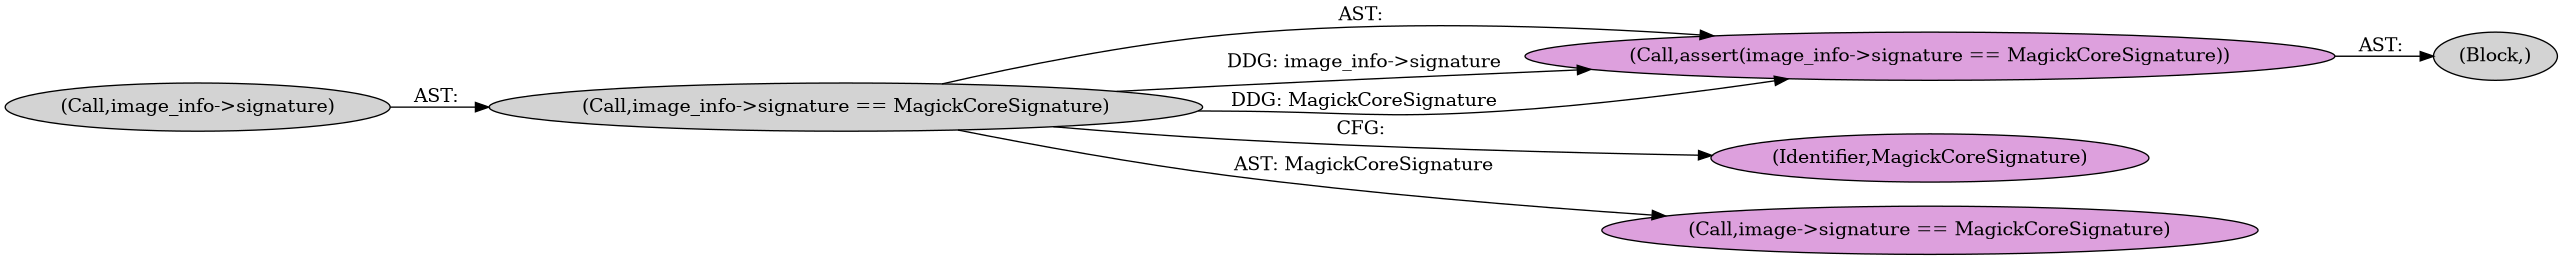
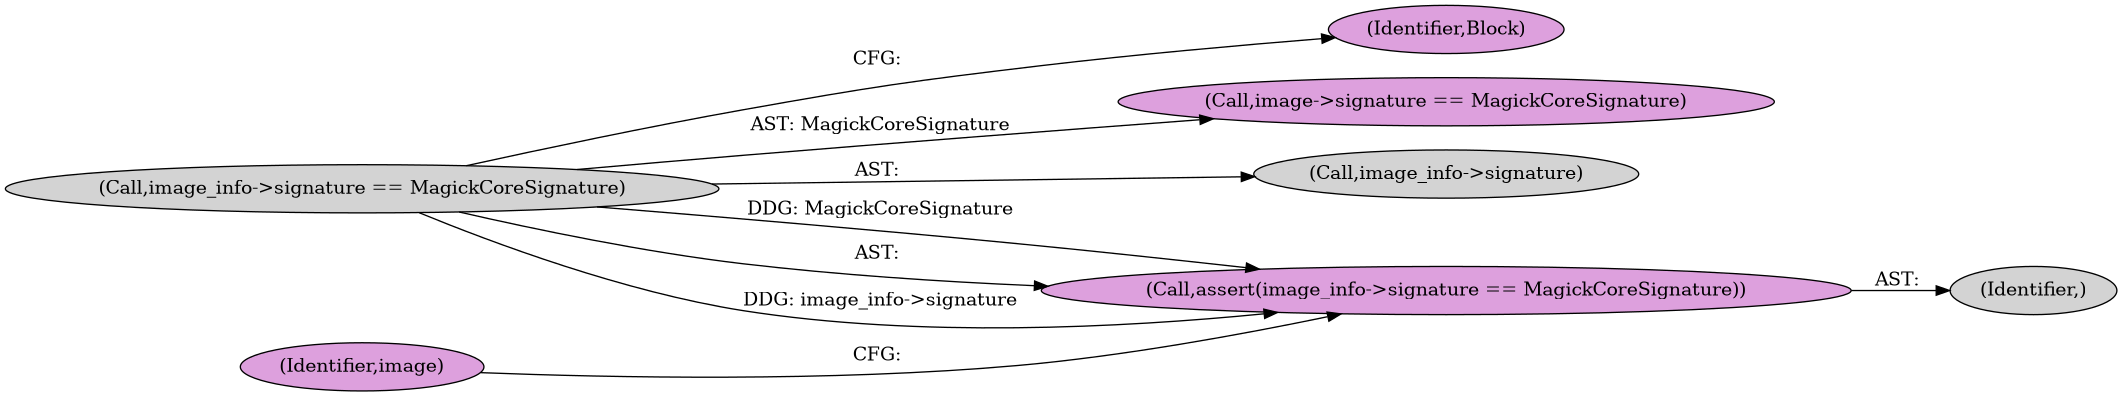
(2495, 56) -> (2034, 291)
(433, 107) -> (976, 180)
(1930, 158) -> (1446, 29)
none -> (362, 367)
